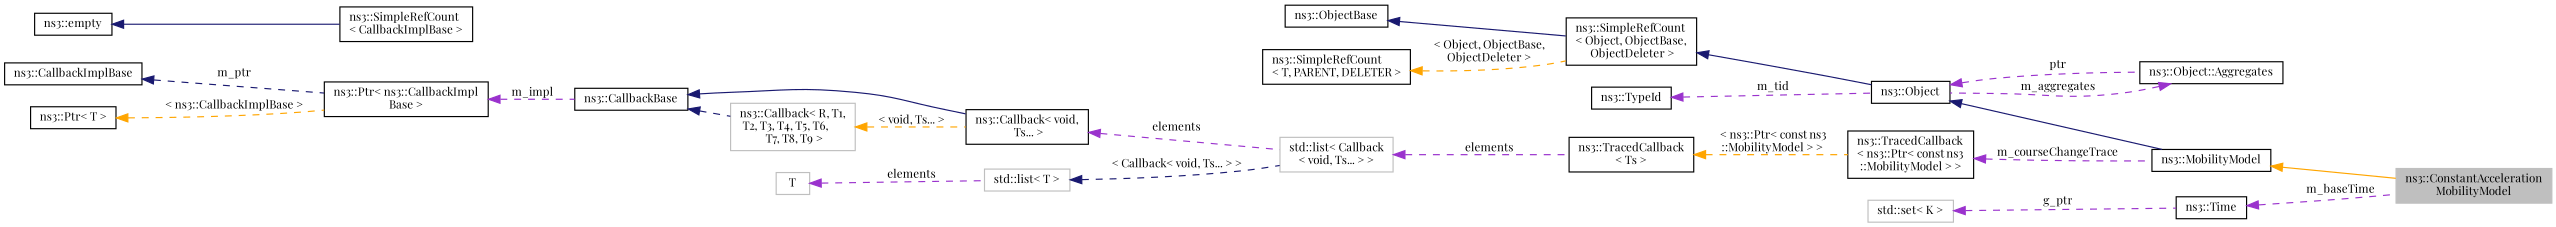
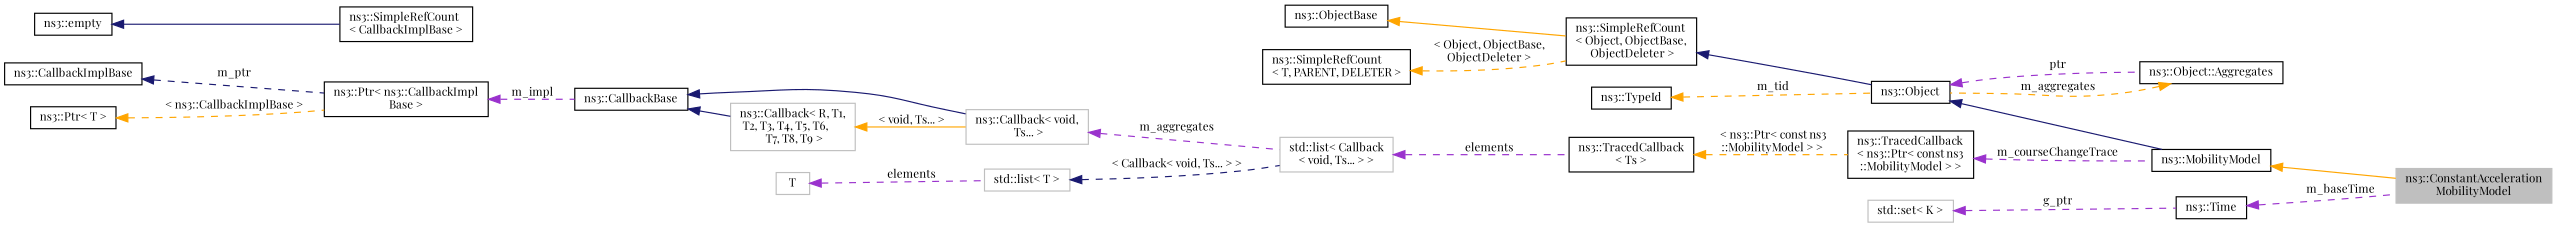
(1483, 29) -> (1483, 29)
(1777, 95) -> (1777, 95)
(2055, 96) -> (2055, 96)
(715, 114) -> (715, 114)
(916, 127) -> (916, 127)
(1027, 127) -> (1027, 127)
(1176, 128) -> (1176, 128)
